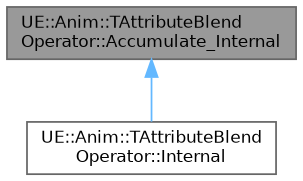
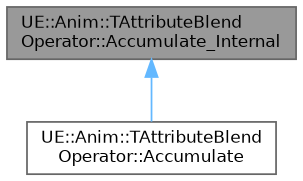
(152, 148) -> (152, 148)
